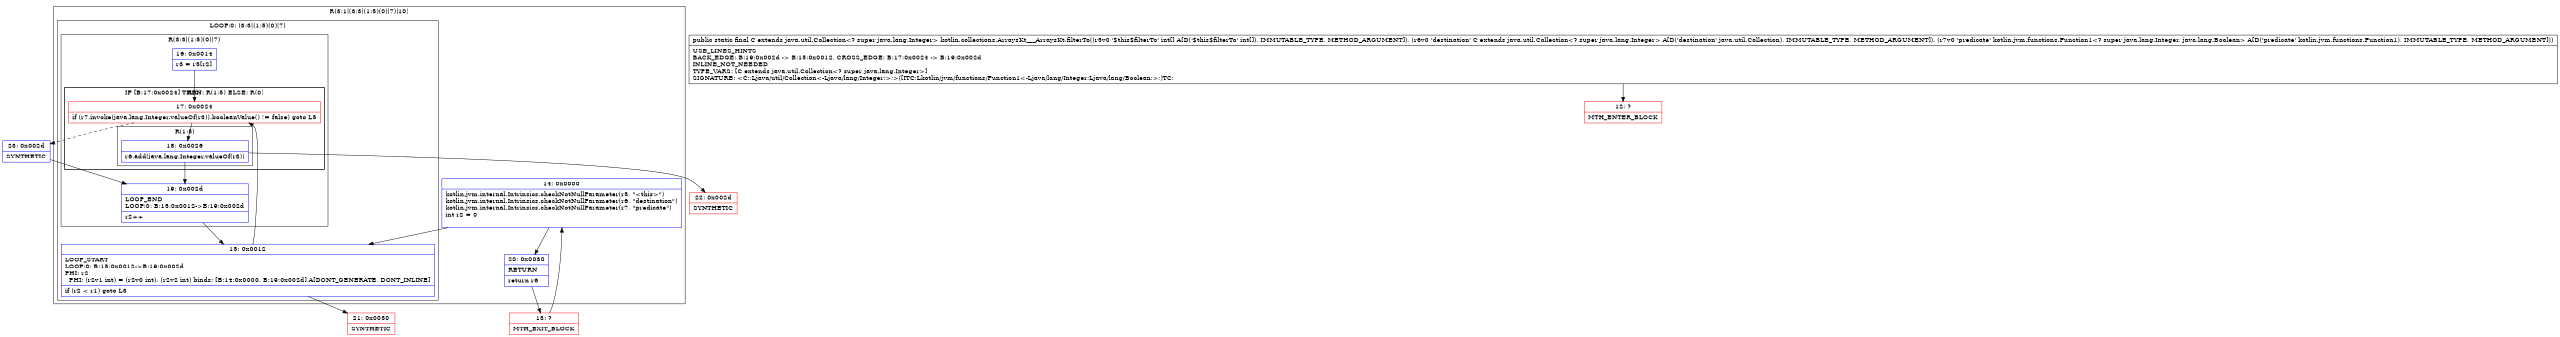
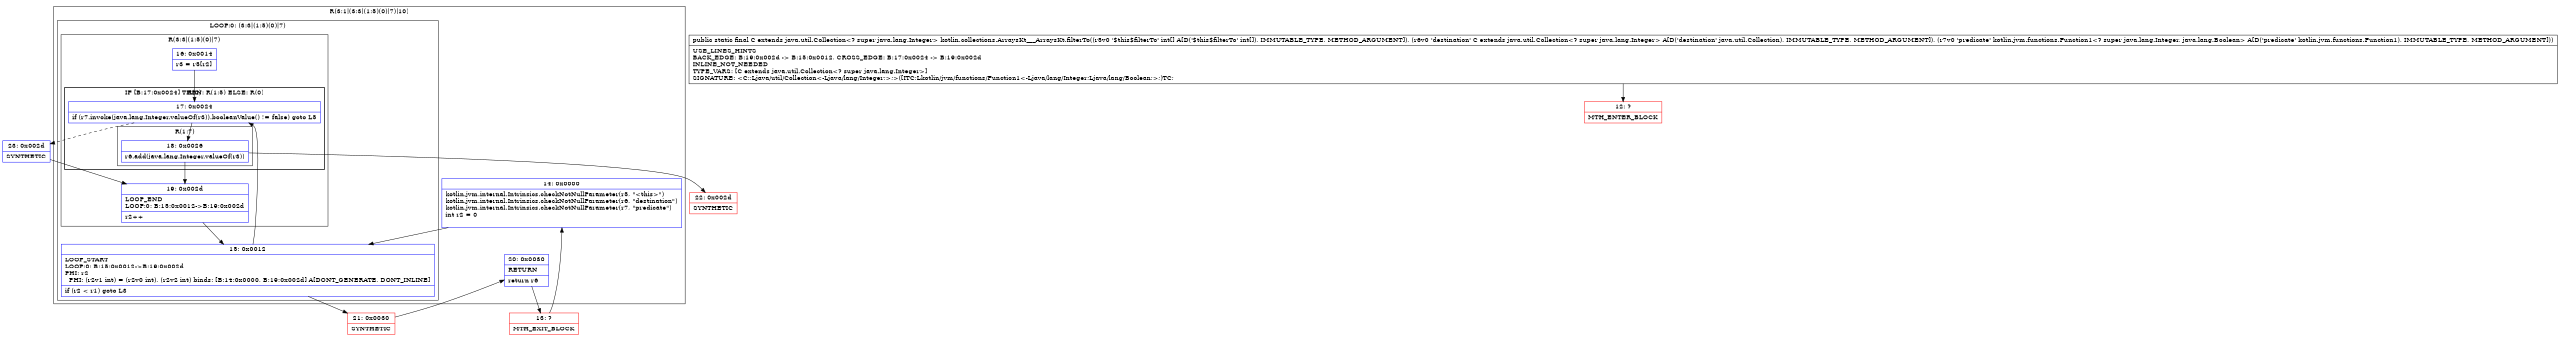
(195, 112) -> (195, 112)
(185, 132) -> (185, 132)
(543, 239) -> (451, 300)
